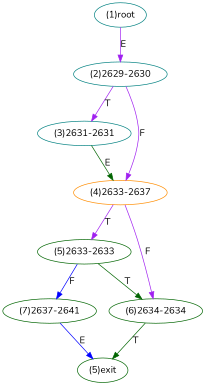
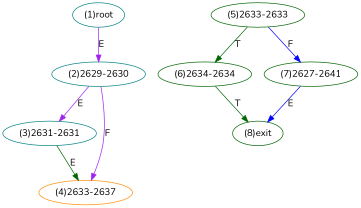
(108, 104) -> (81, 104)
(104, 219) -> none
(140, 248) -> none
(50, 311) -> (311, 74)
(103, 370) -> (258, 133)
